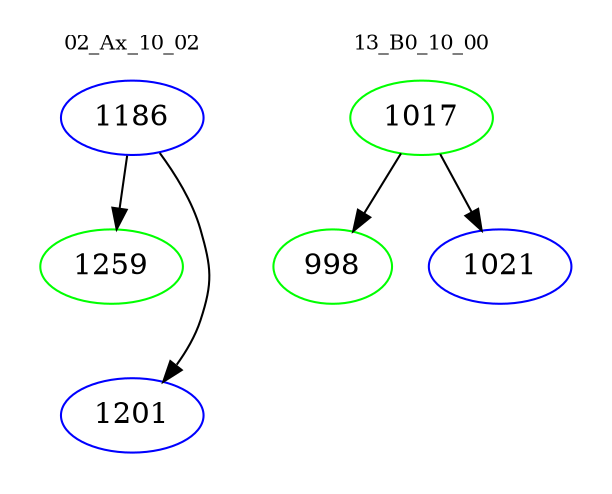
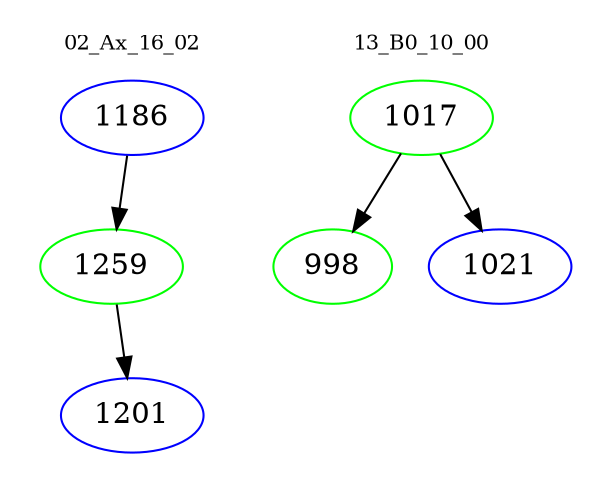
(132, 44) -> (132, 44)
(207, 257) -> (120, 331)
